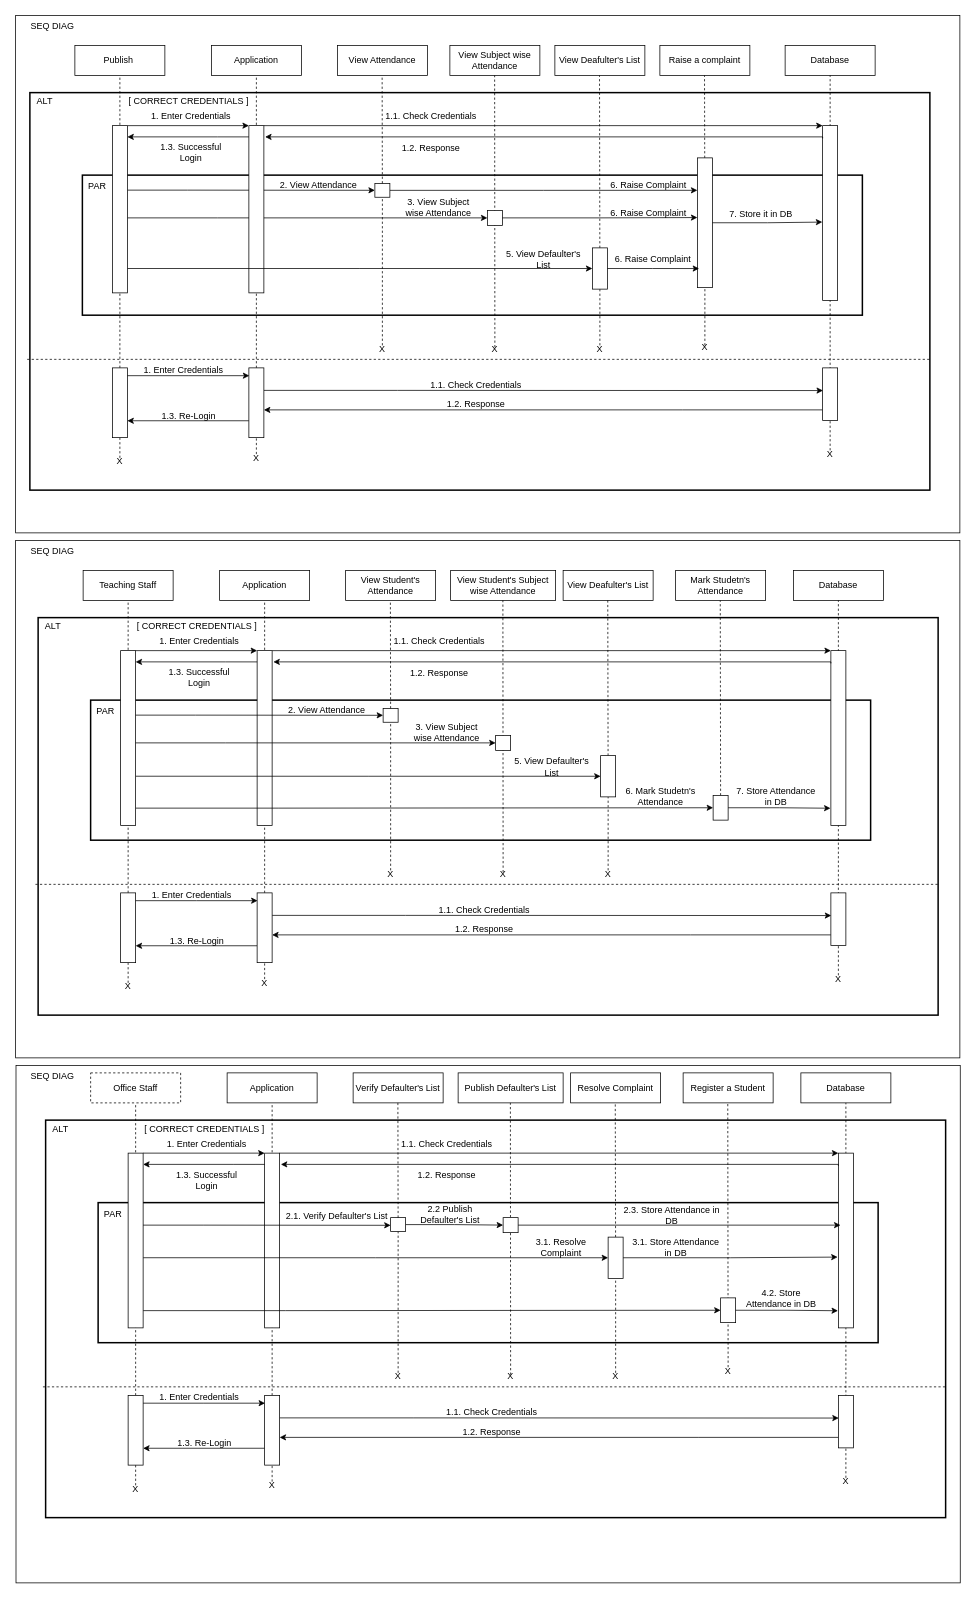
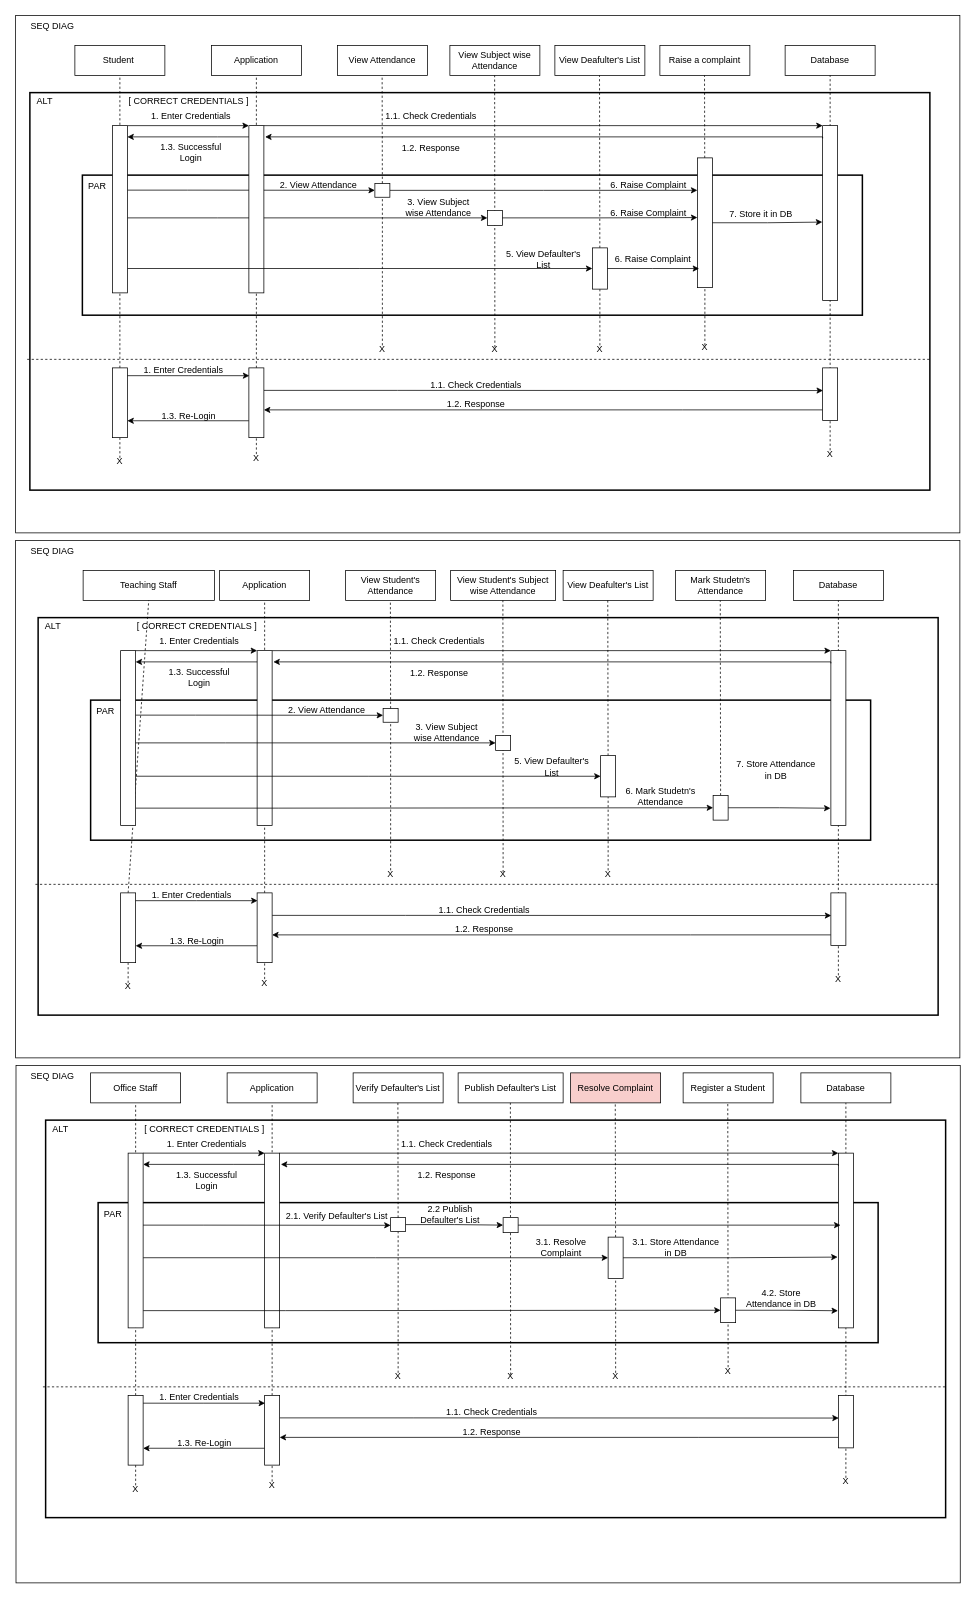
(120, 60) -> (120, 60)
(128, 585) -> (149, 585)
(776, 796) -> (776, 770)
(135, 1088) -> (135, 1088)
(615, 1088) -> (615, 1088)
(672, 1215) -> none
